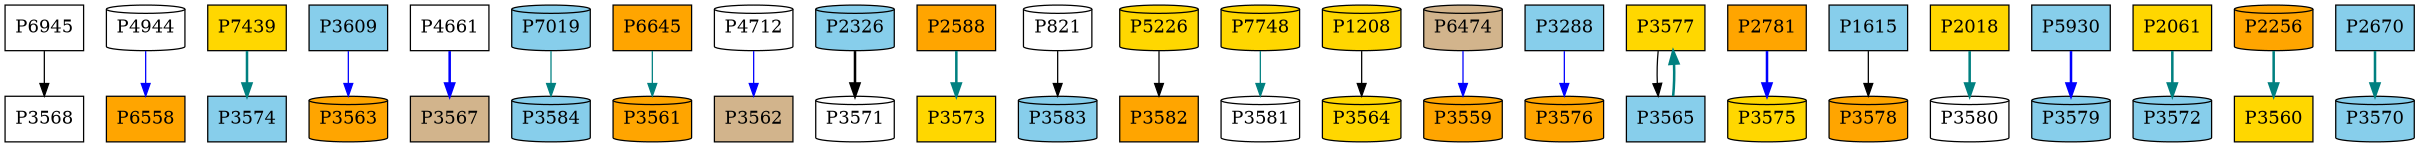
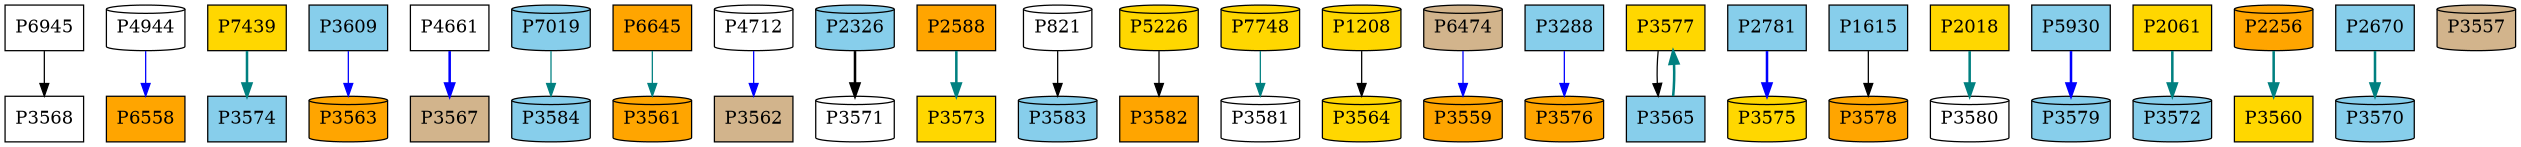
(1767, 28) -> (1767, 28)
none -> (2476, 28)
